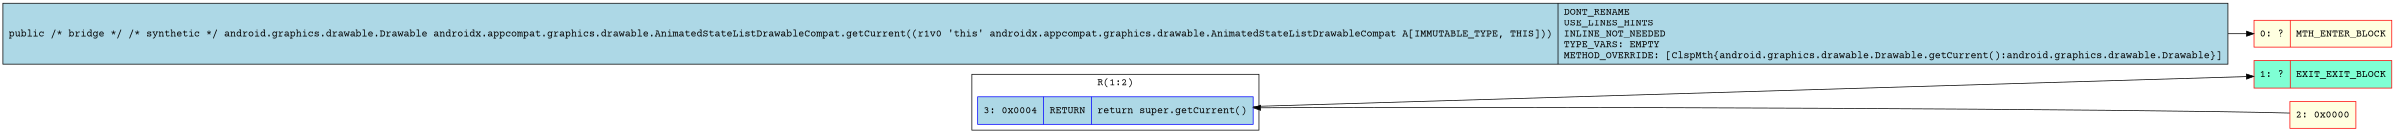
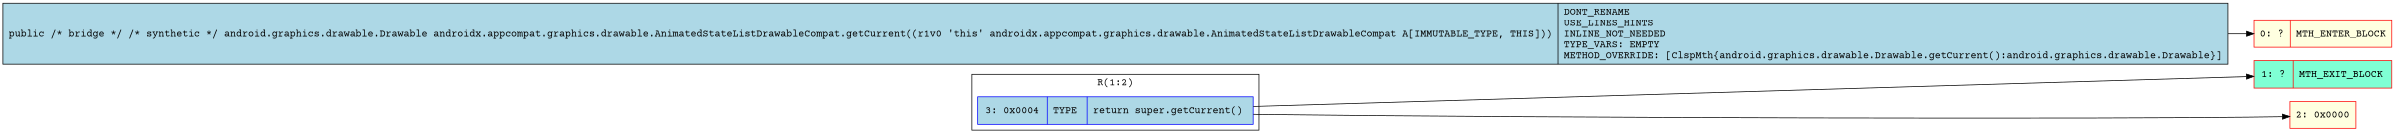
(2341, 74) -> (2341, 74)
(1775, 108) -> (1768, 118)
(1068, 110) -> (1065, 110)
